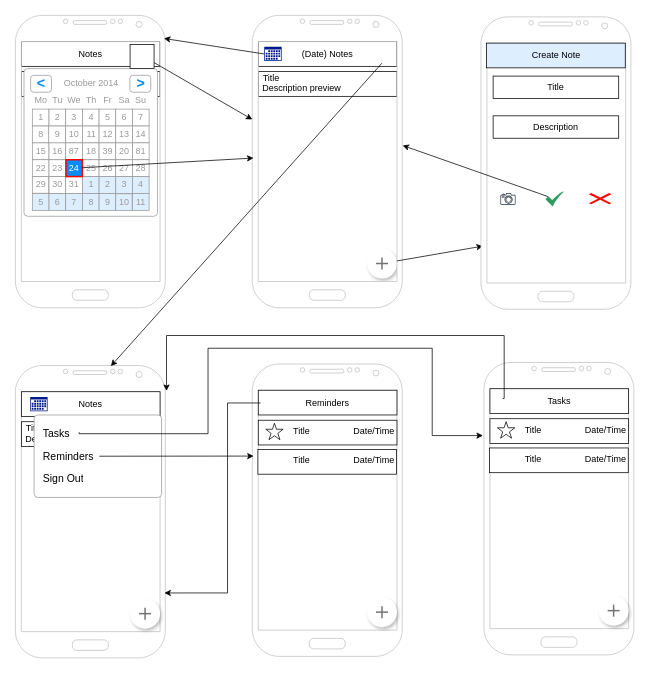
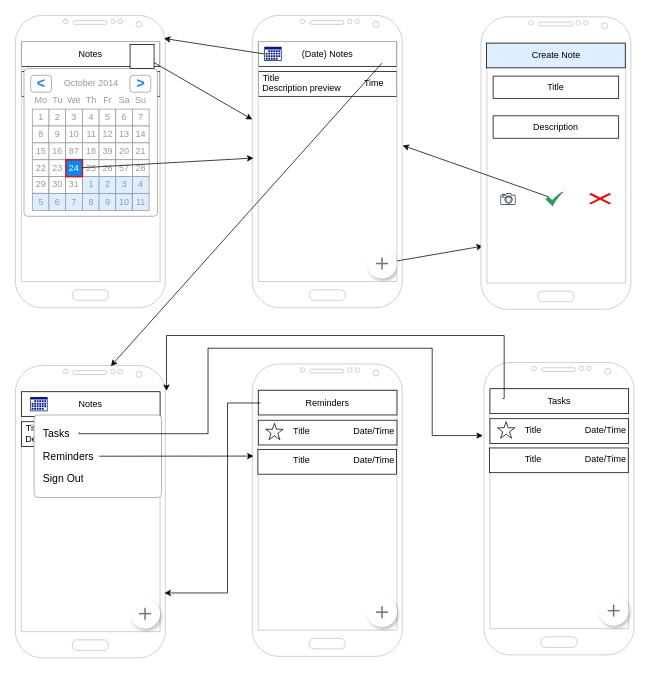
none -> (374, 83)
(141, 151) -> (141, 151)
(125, 168) -> (125, 168)
